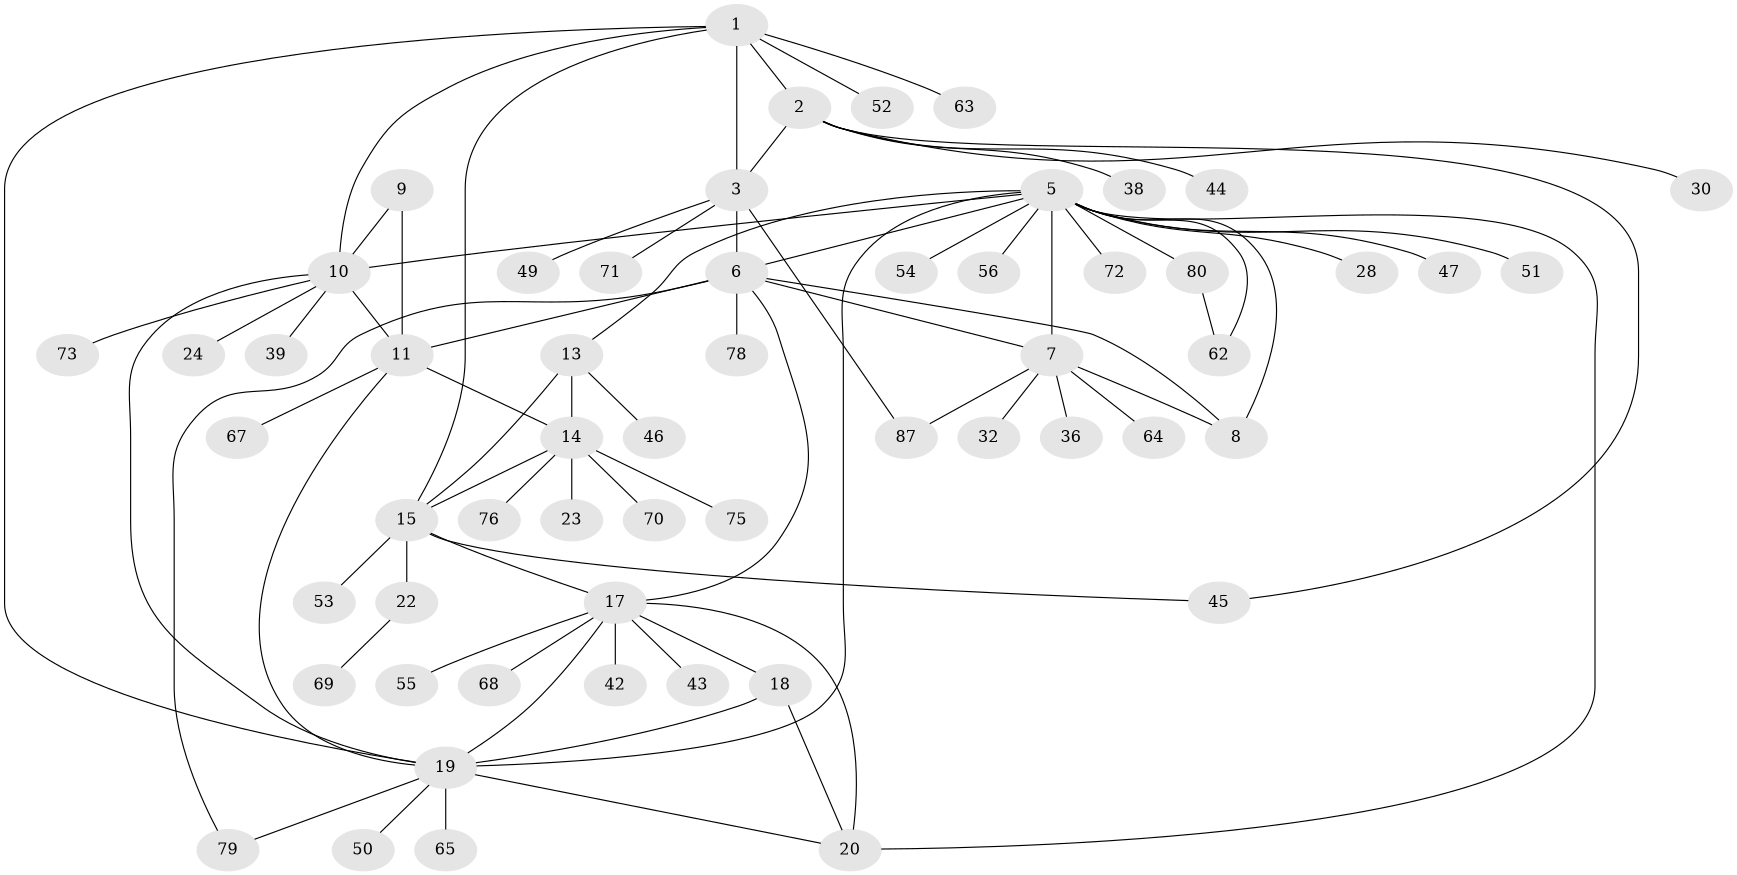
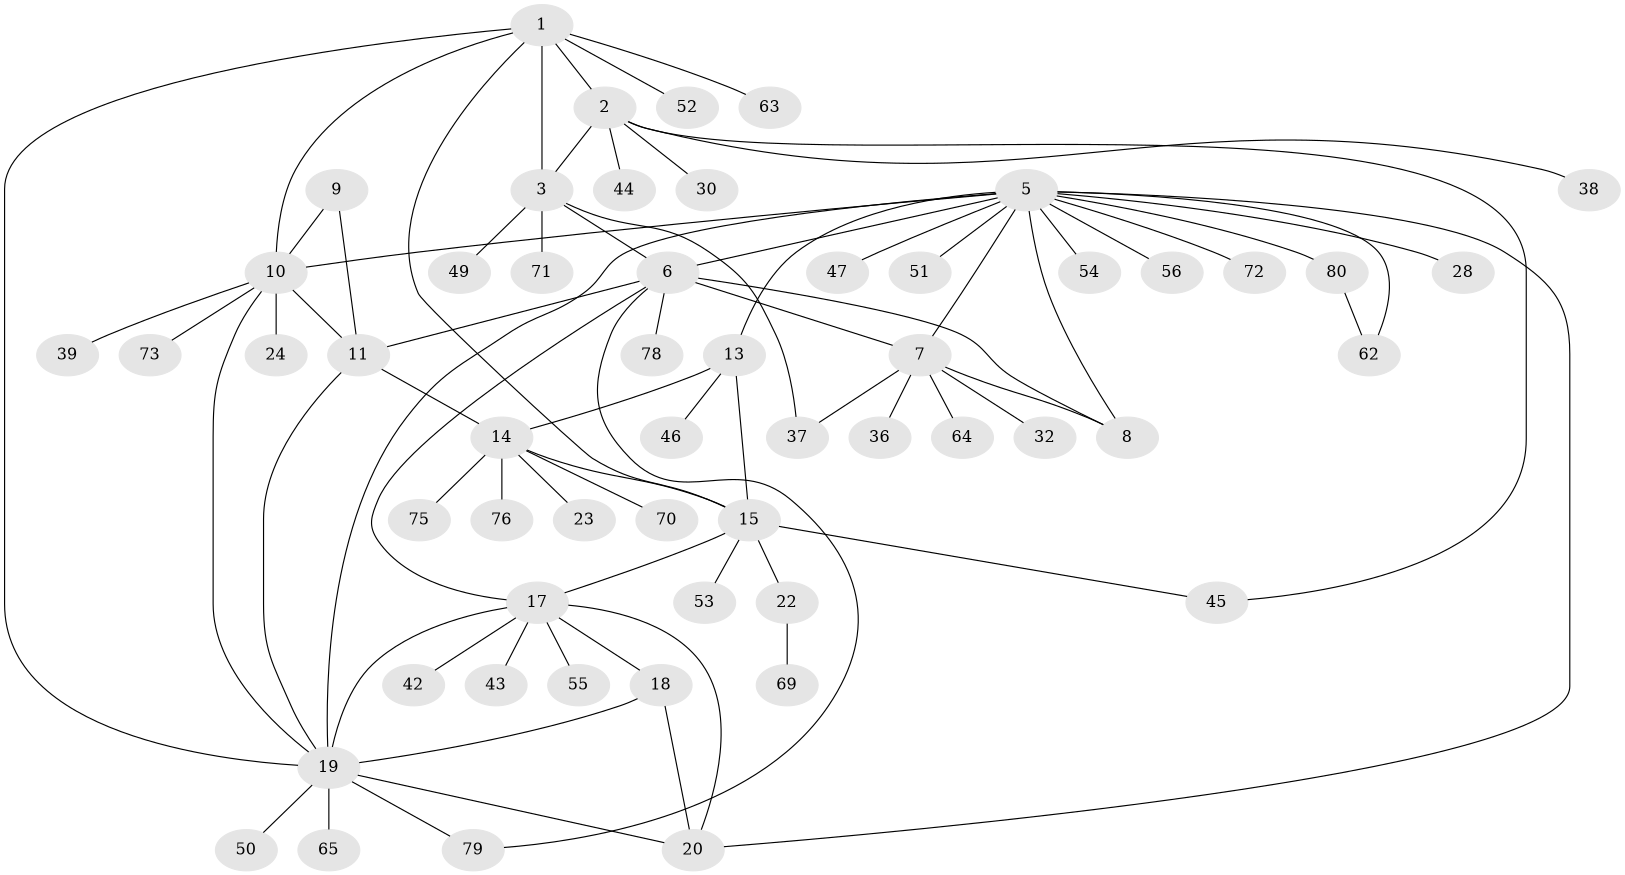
(237, 438) -> none
(906, 438) -> (798, 438)
(489, 685) -> none
